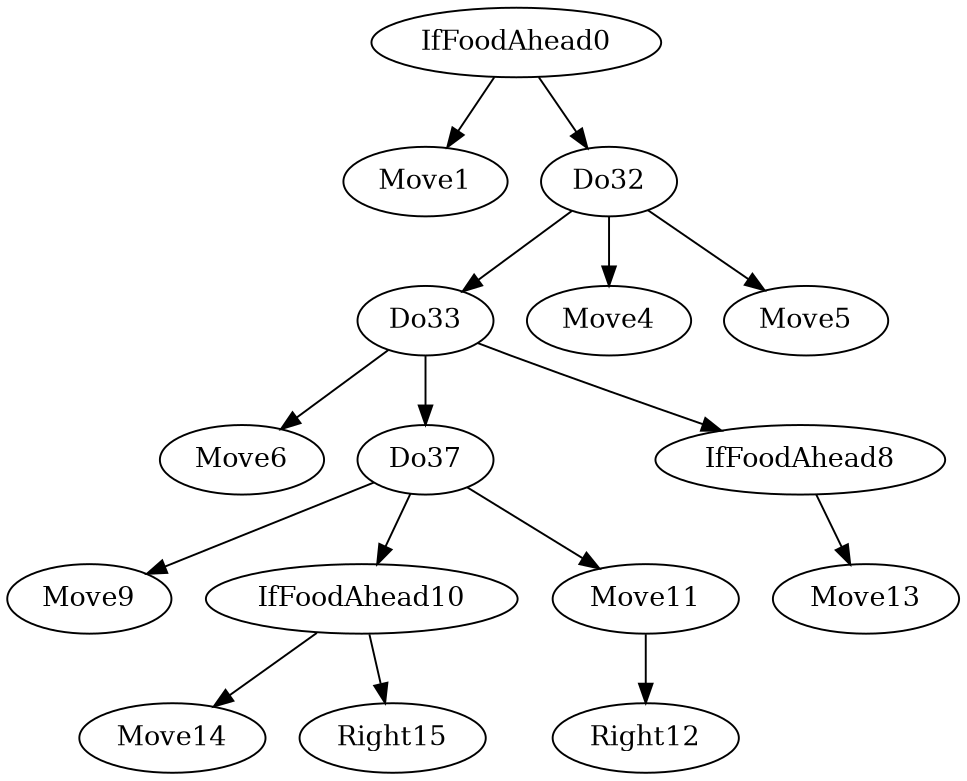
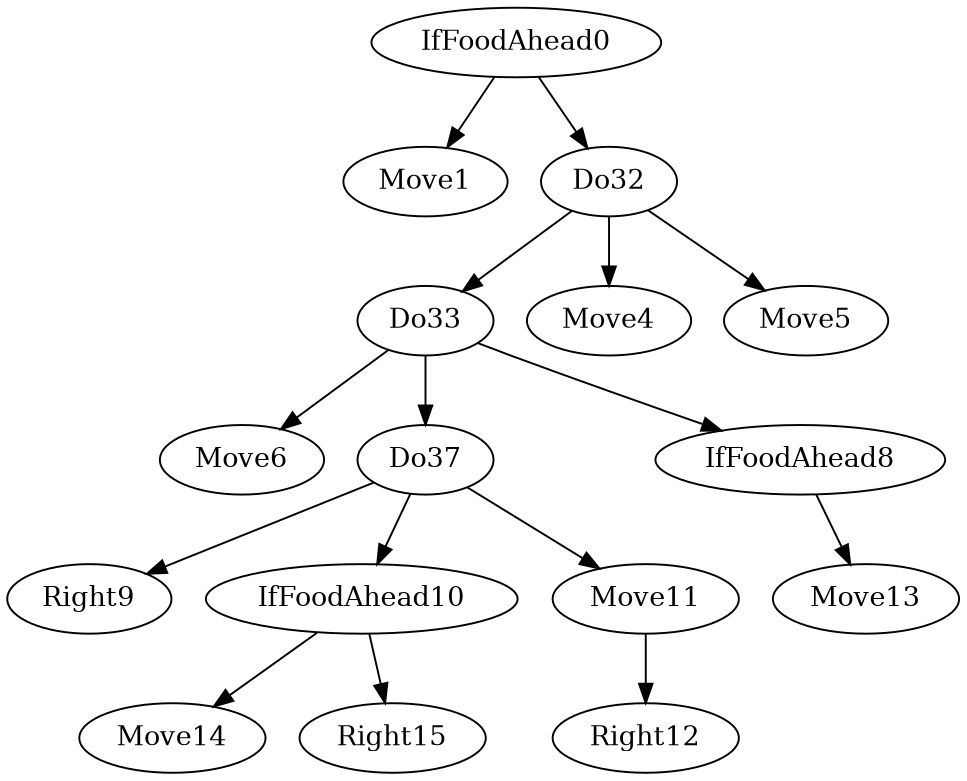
(89, 599) -> (89, 599)
